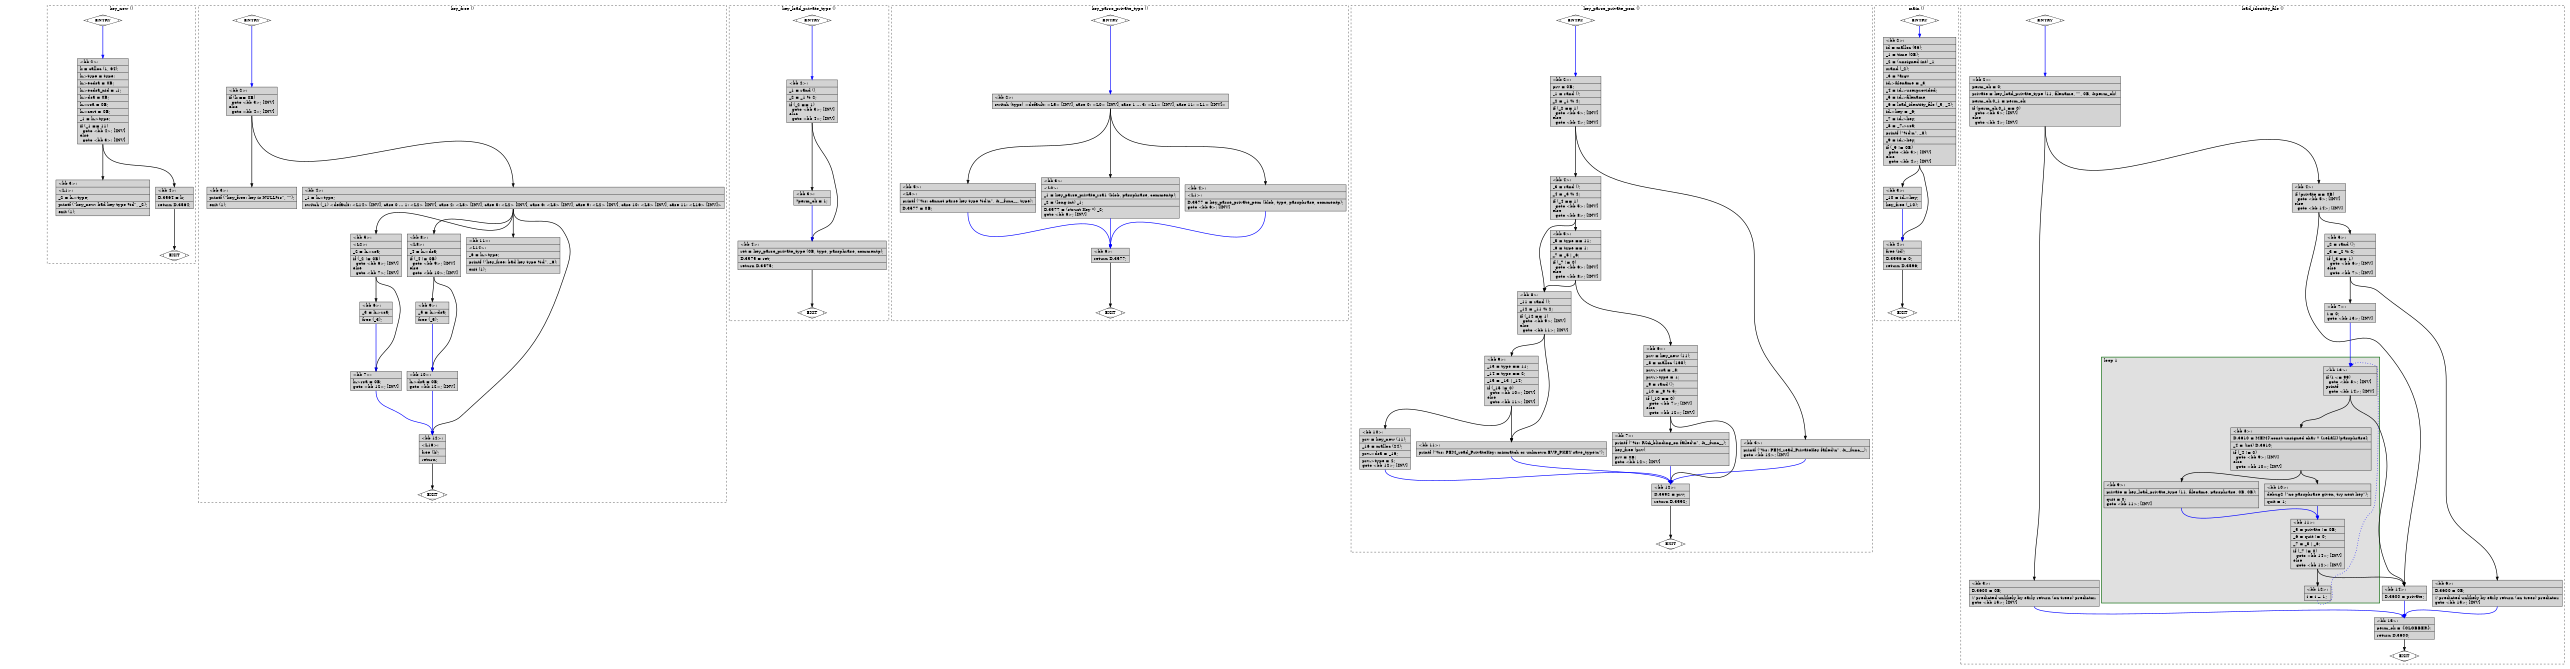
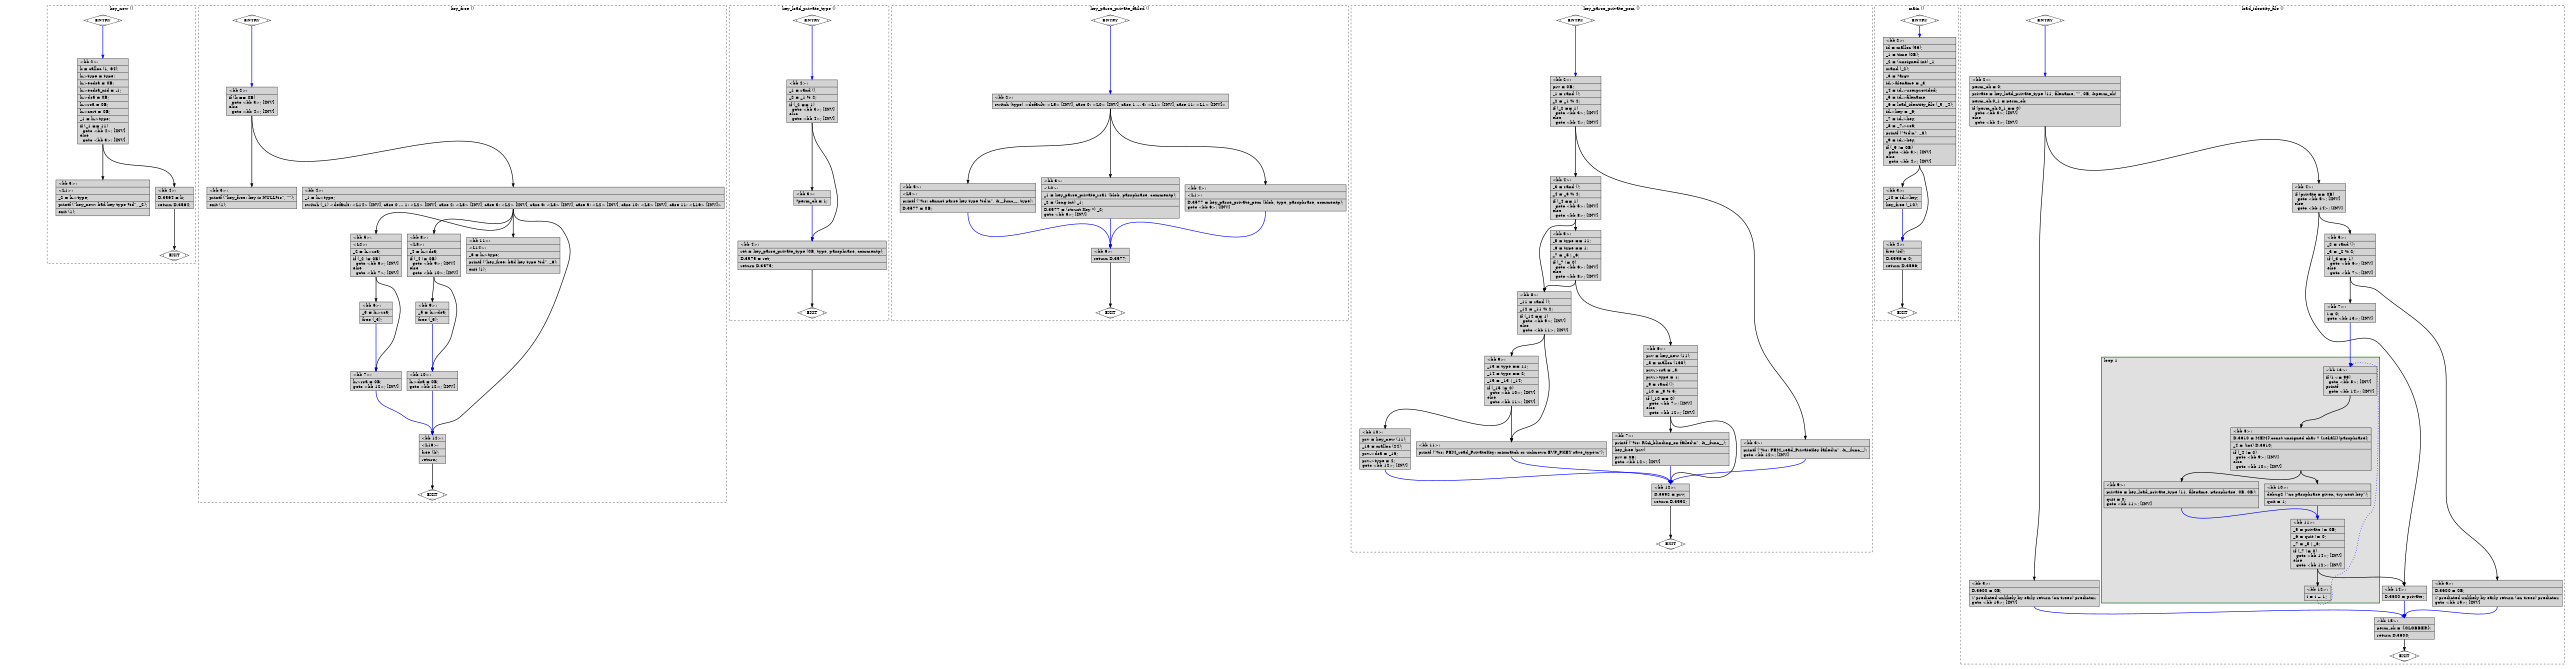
(1120, 9) -> (1120, 9)
(2385, 487) -> none
